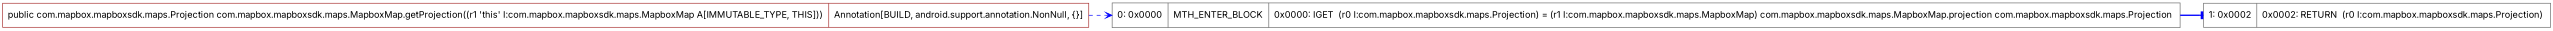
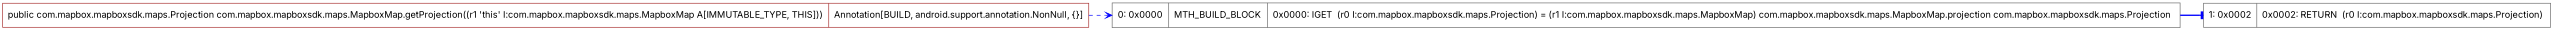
(1218, 15) -> (1218, 15)
